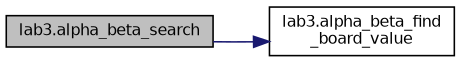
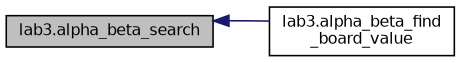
(233, 42) -> (249, 21)
